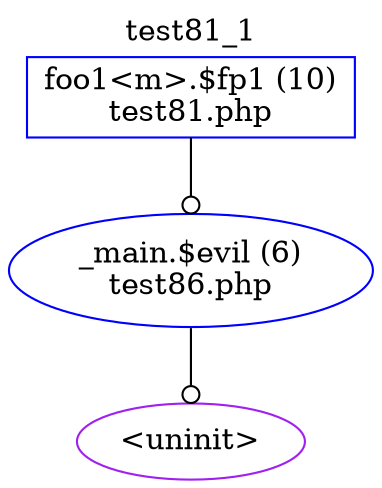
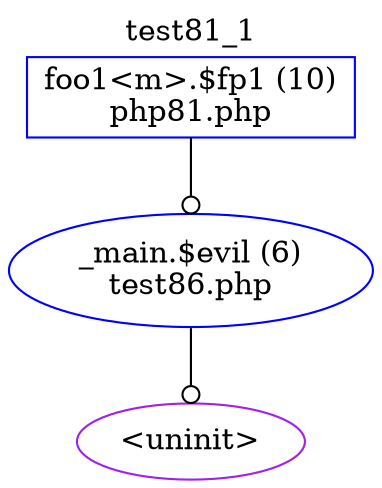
(191, 97) -> (191, 97)
